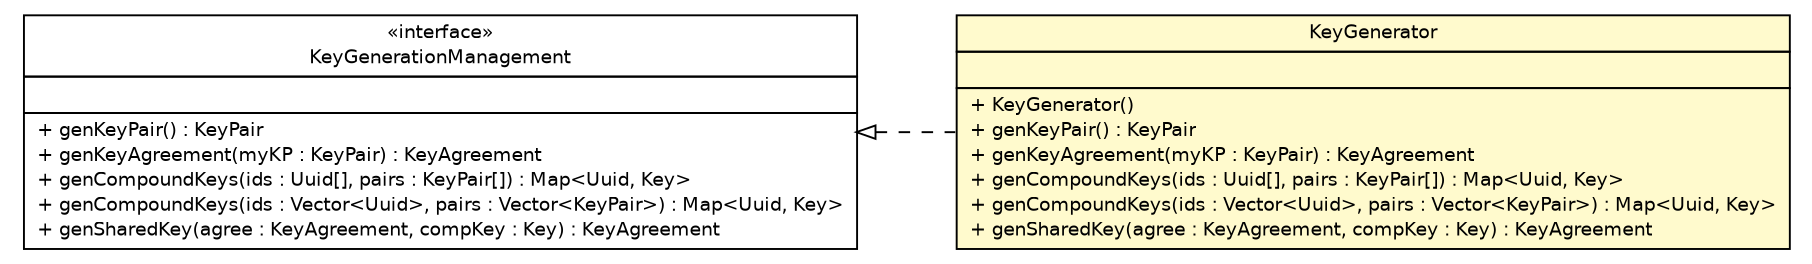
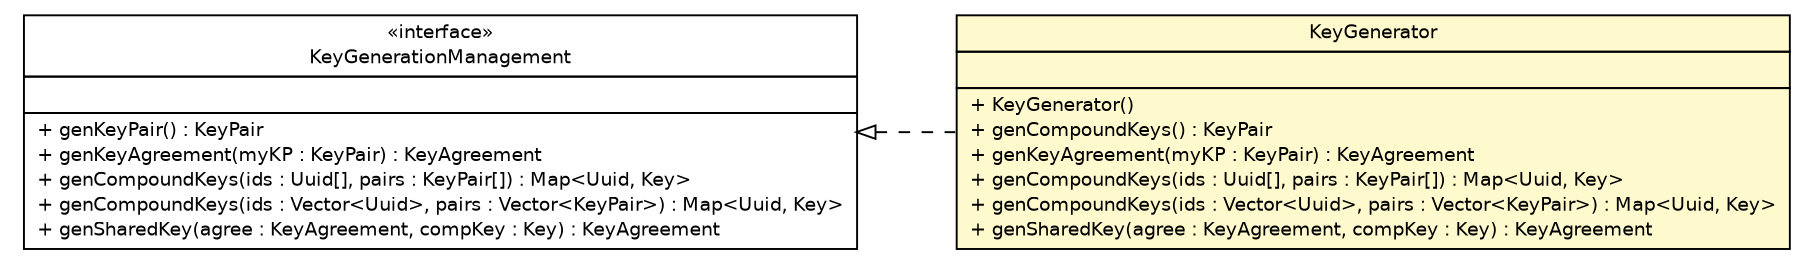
(1083, 130) -> (1121, 130)
